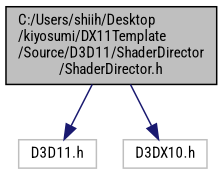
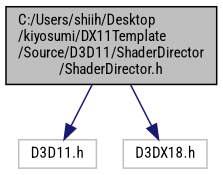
(165, 154) -> (165, 154)
